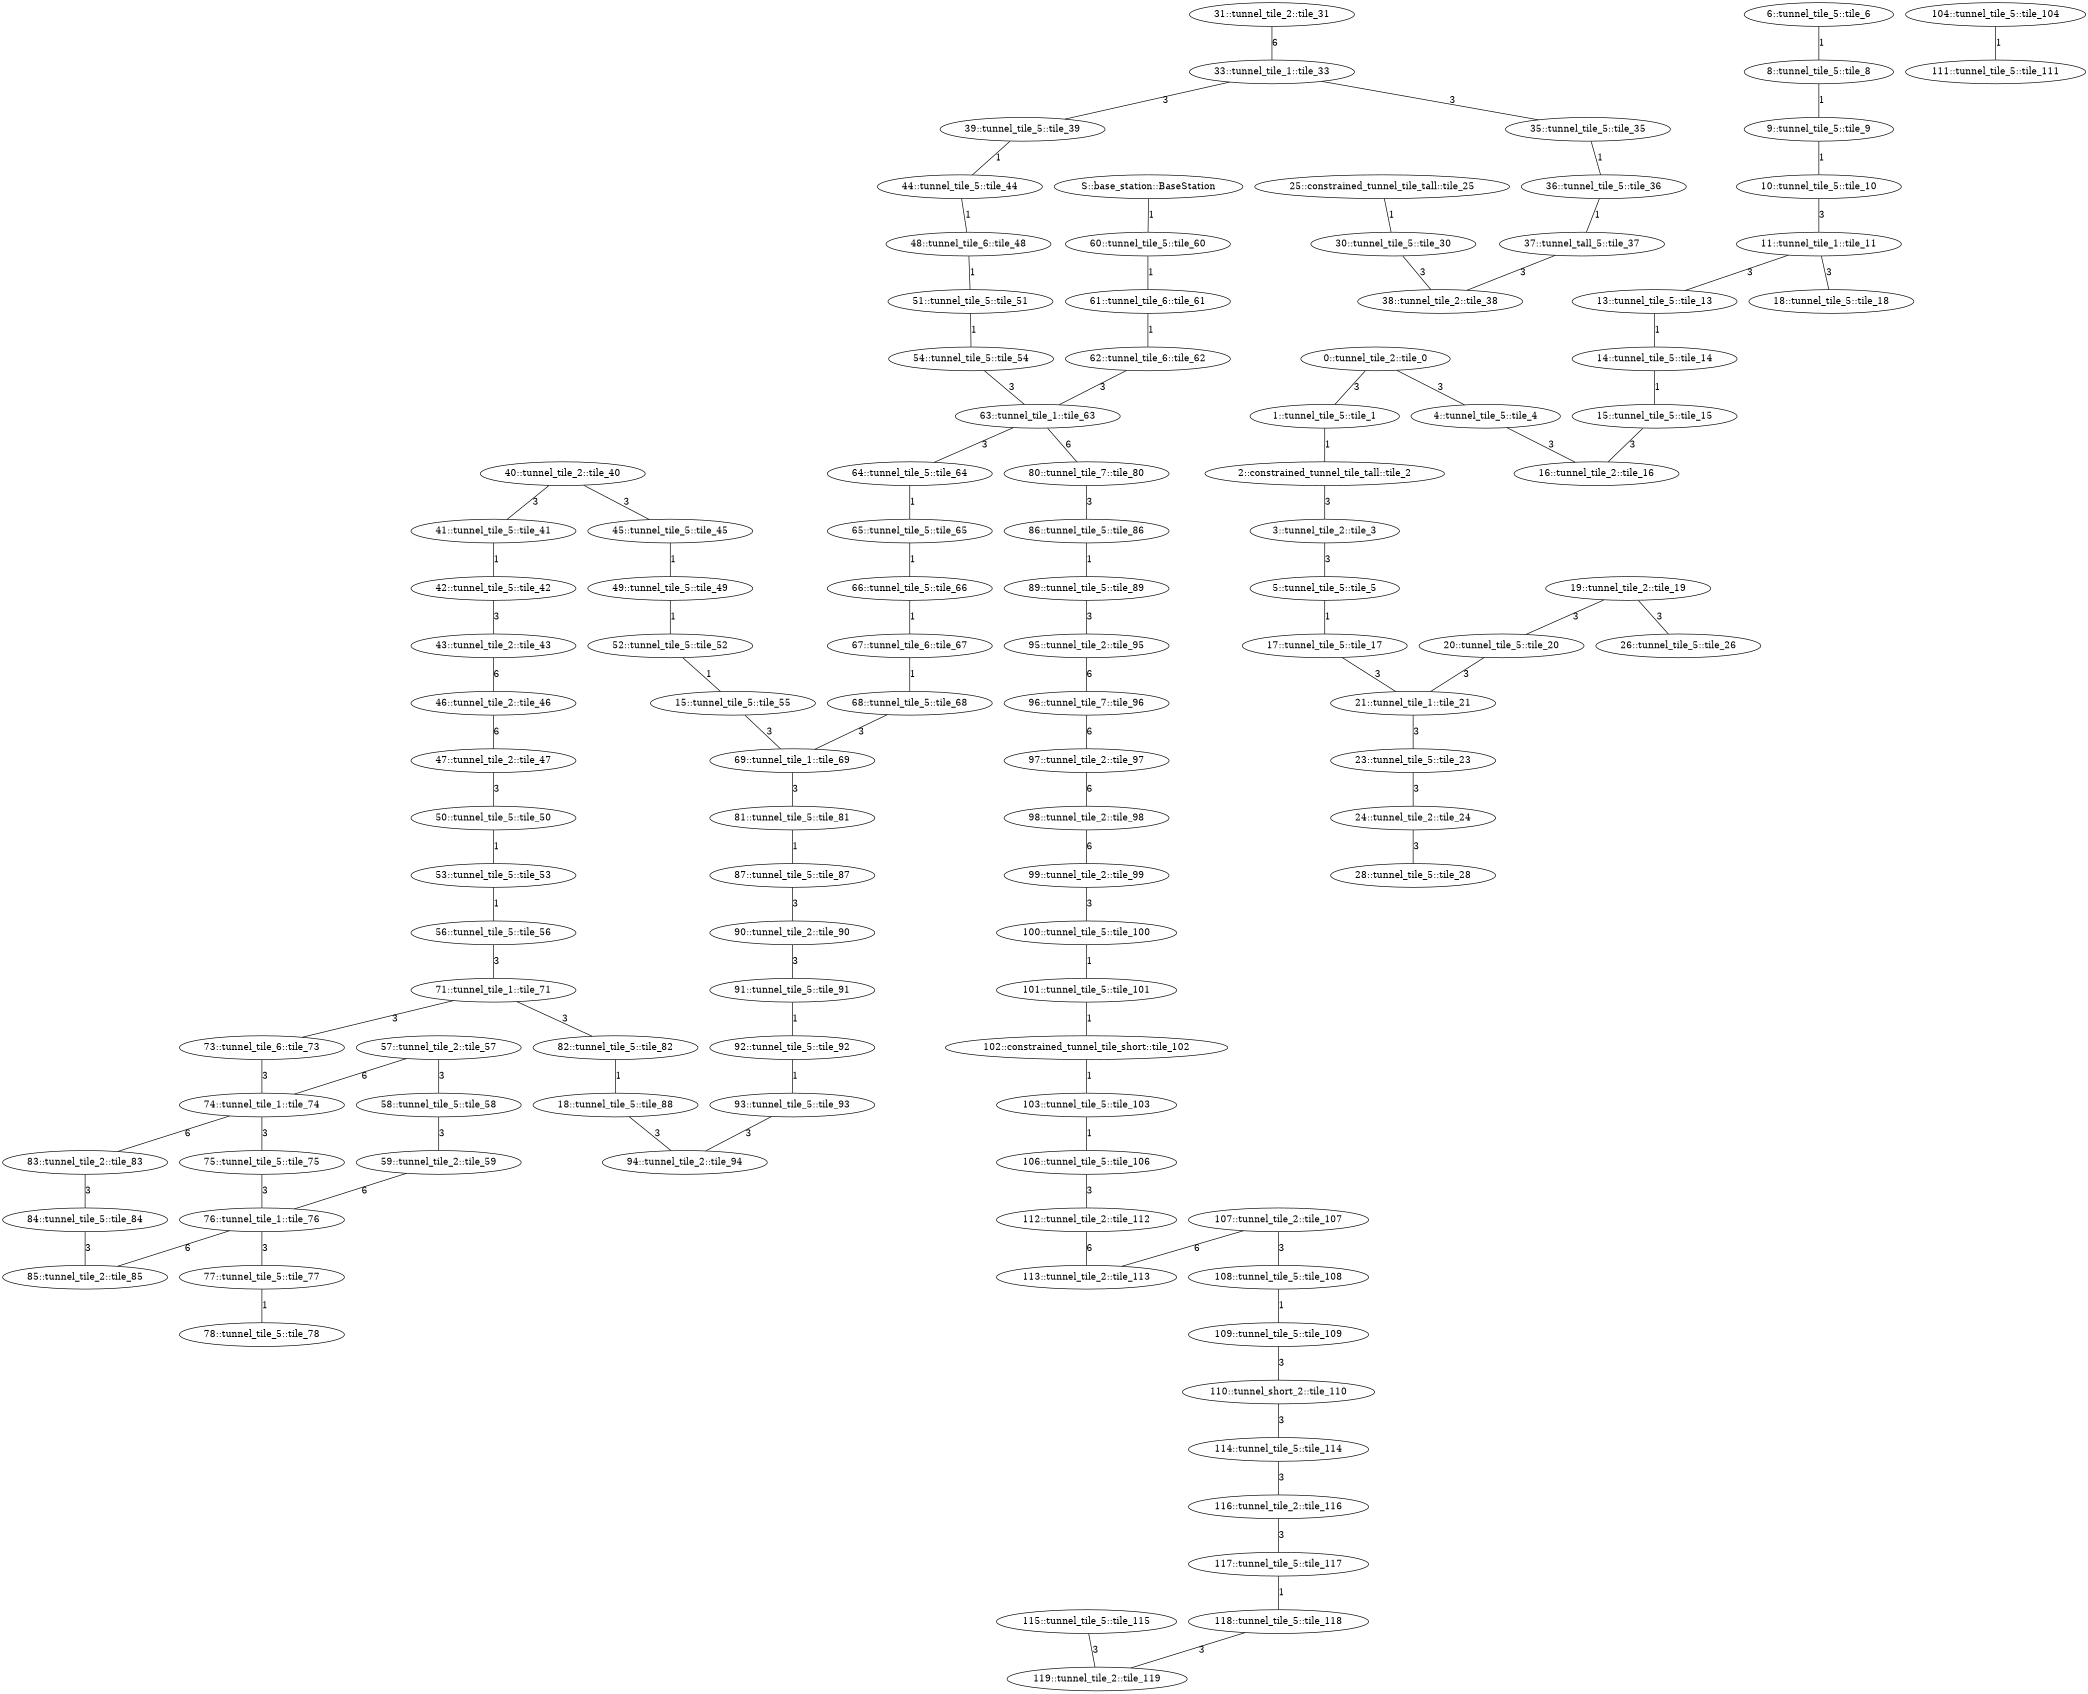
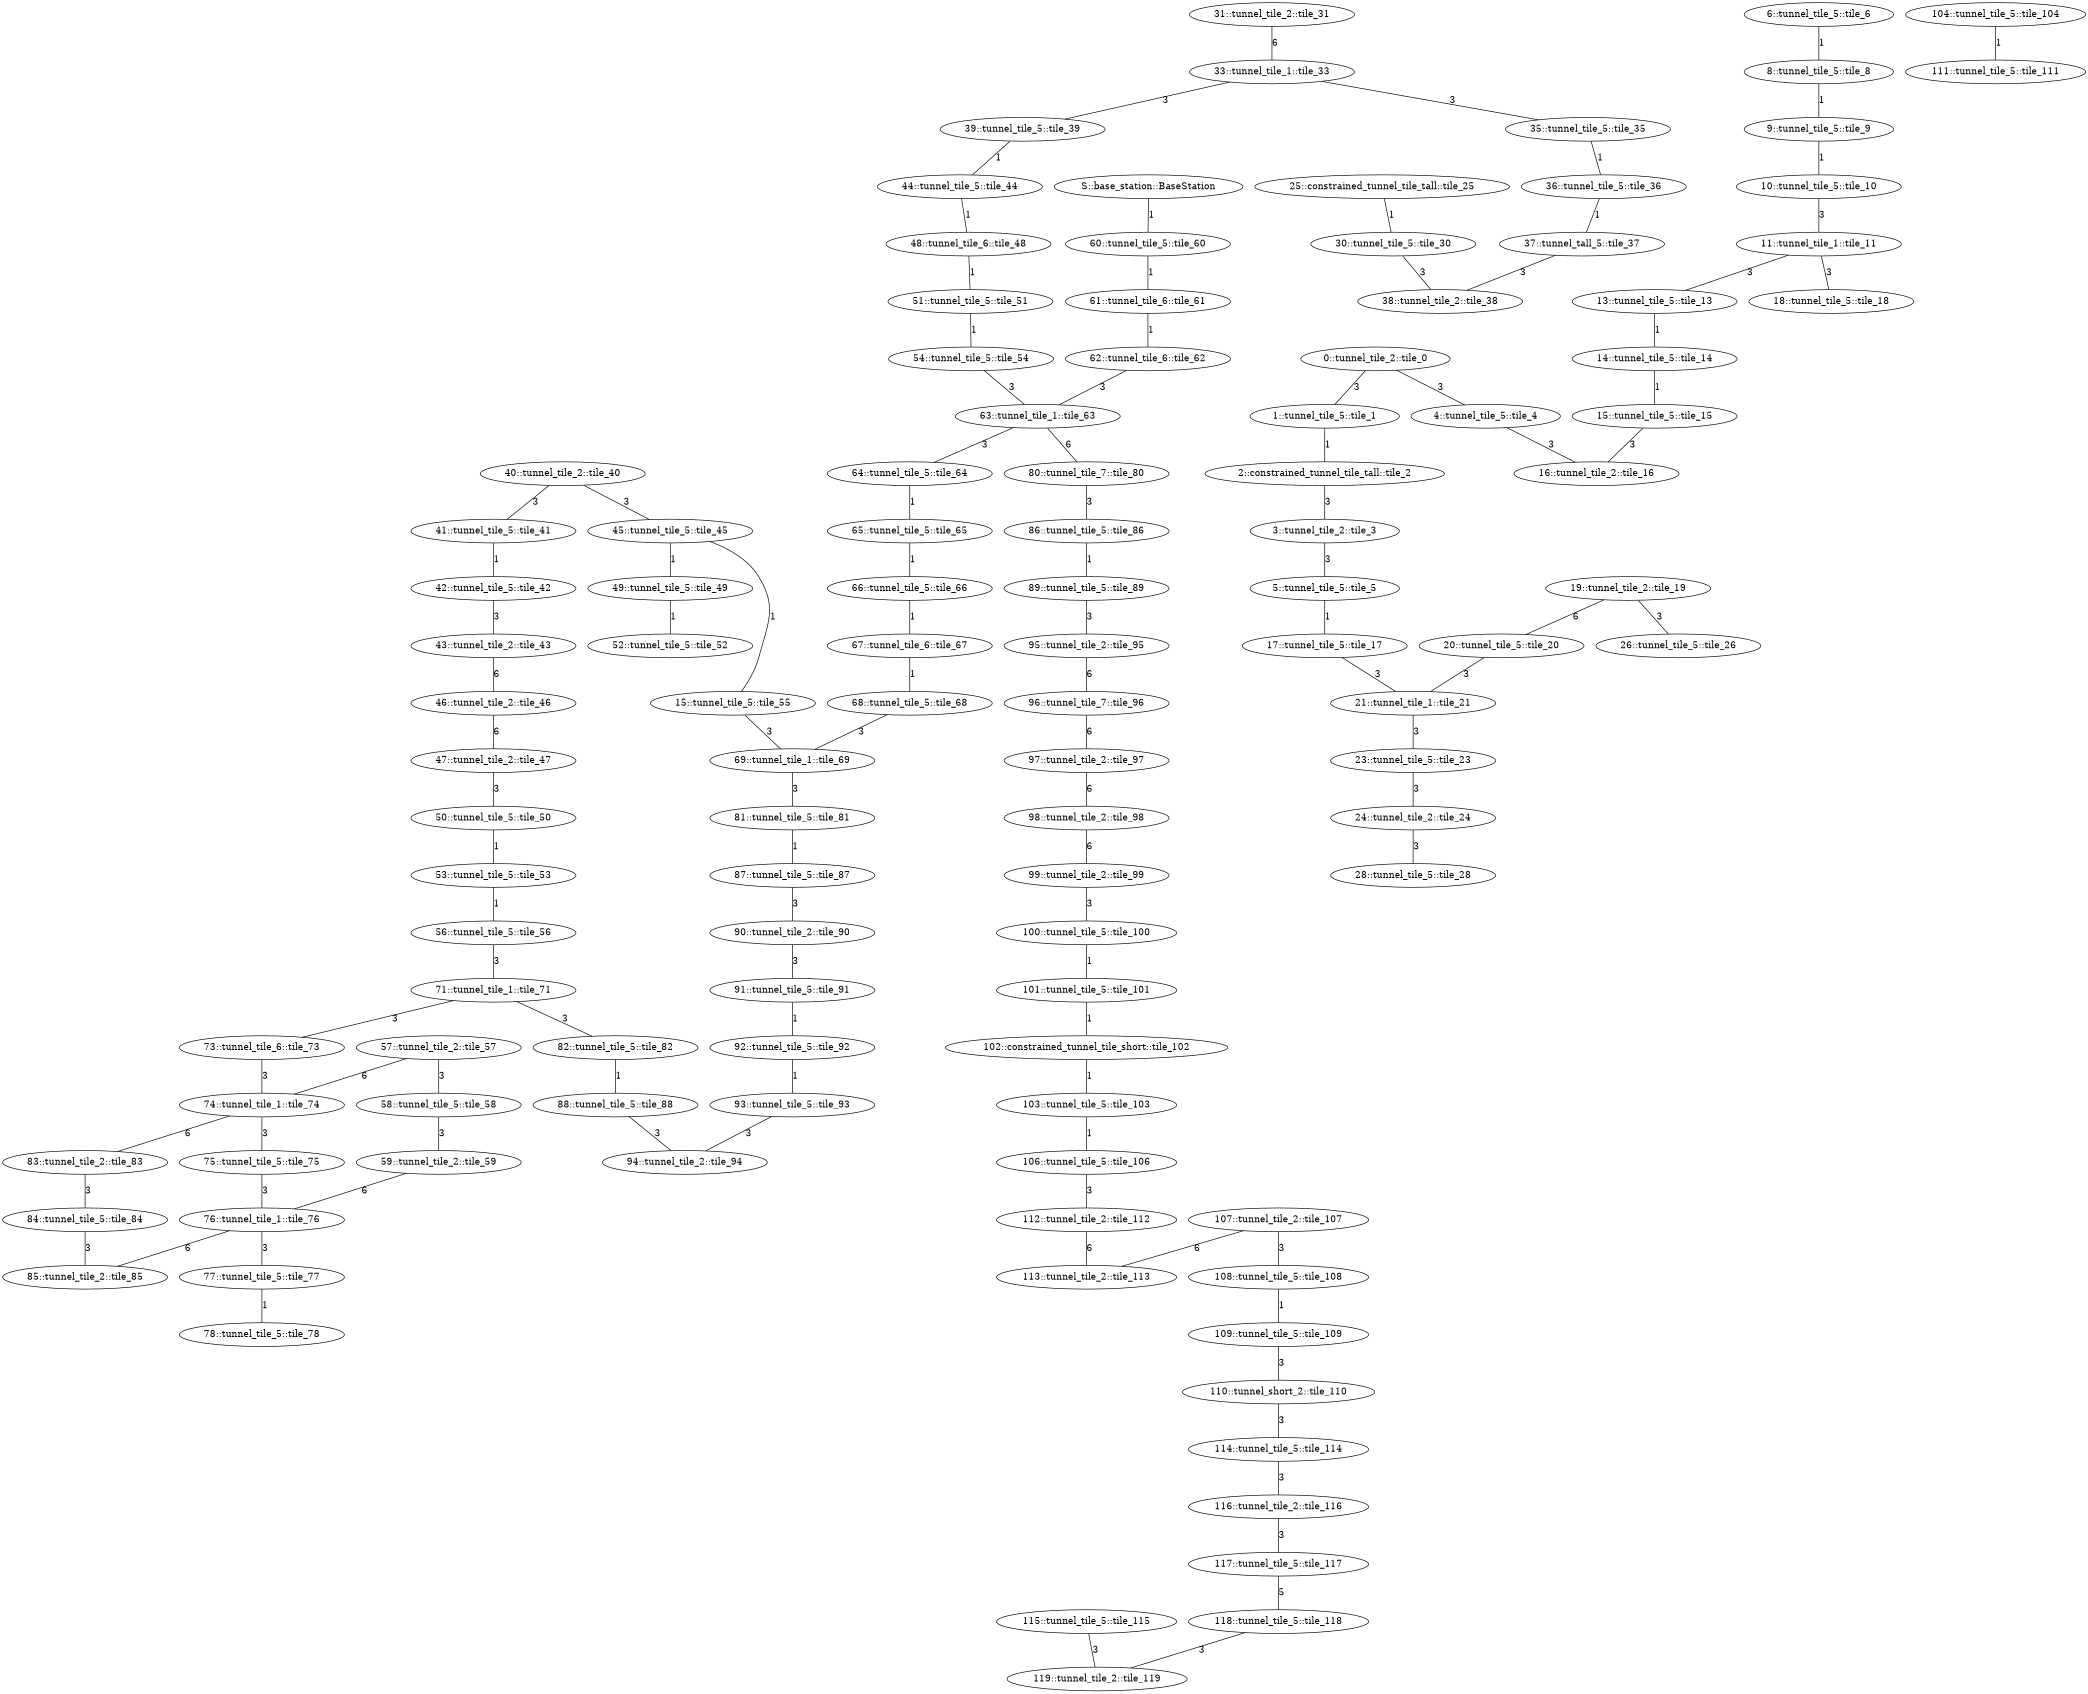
(1576, 617) -> (1576, 617)
(702, 675) -> (769, 605)
(616, 1105) -> (616, 1105)
(1282, 1593) -> (1282, 1593)
